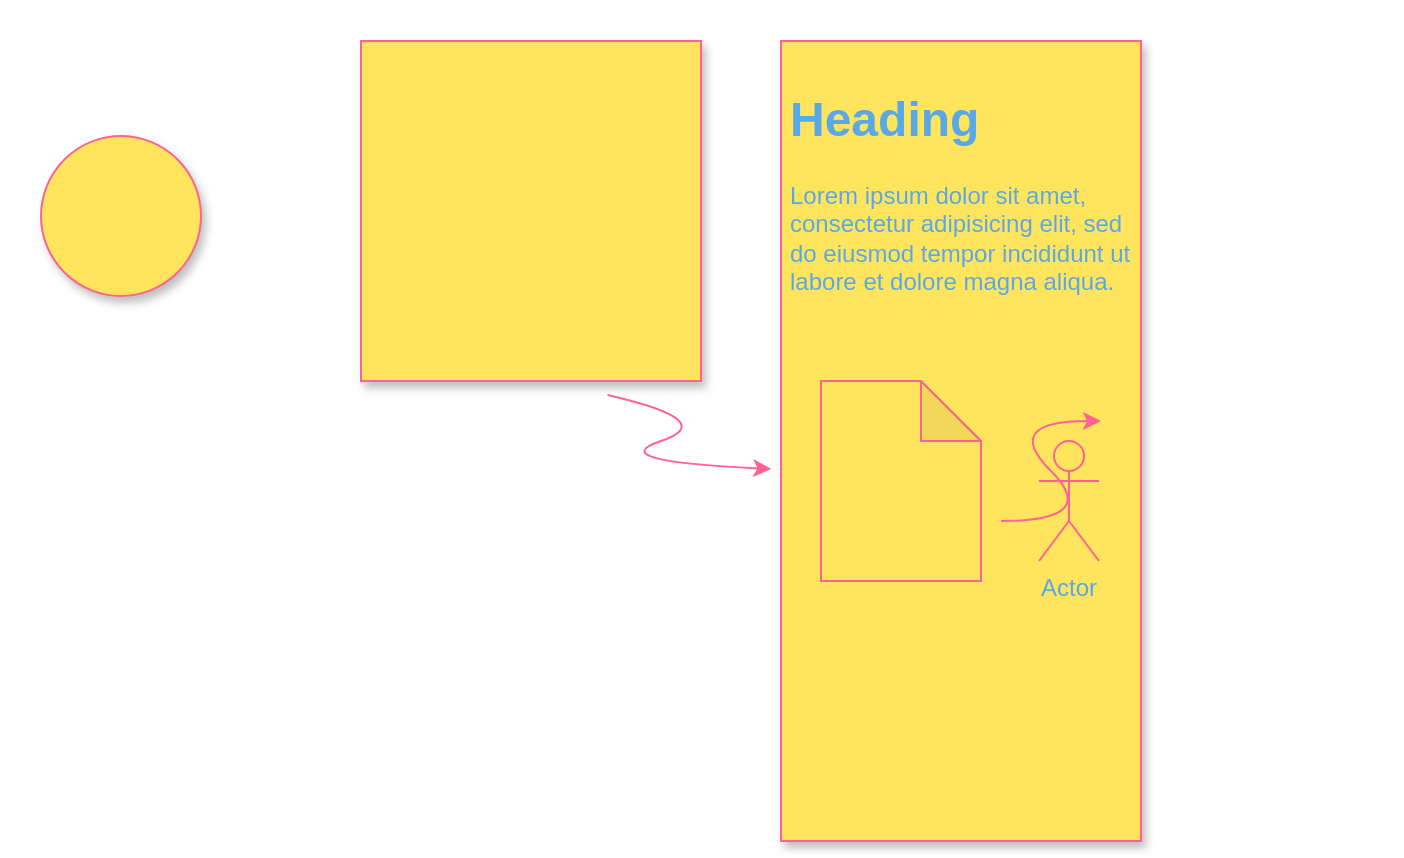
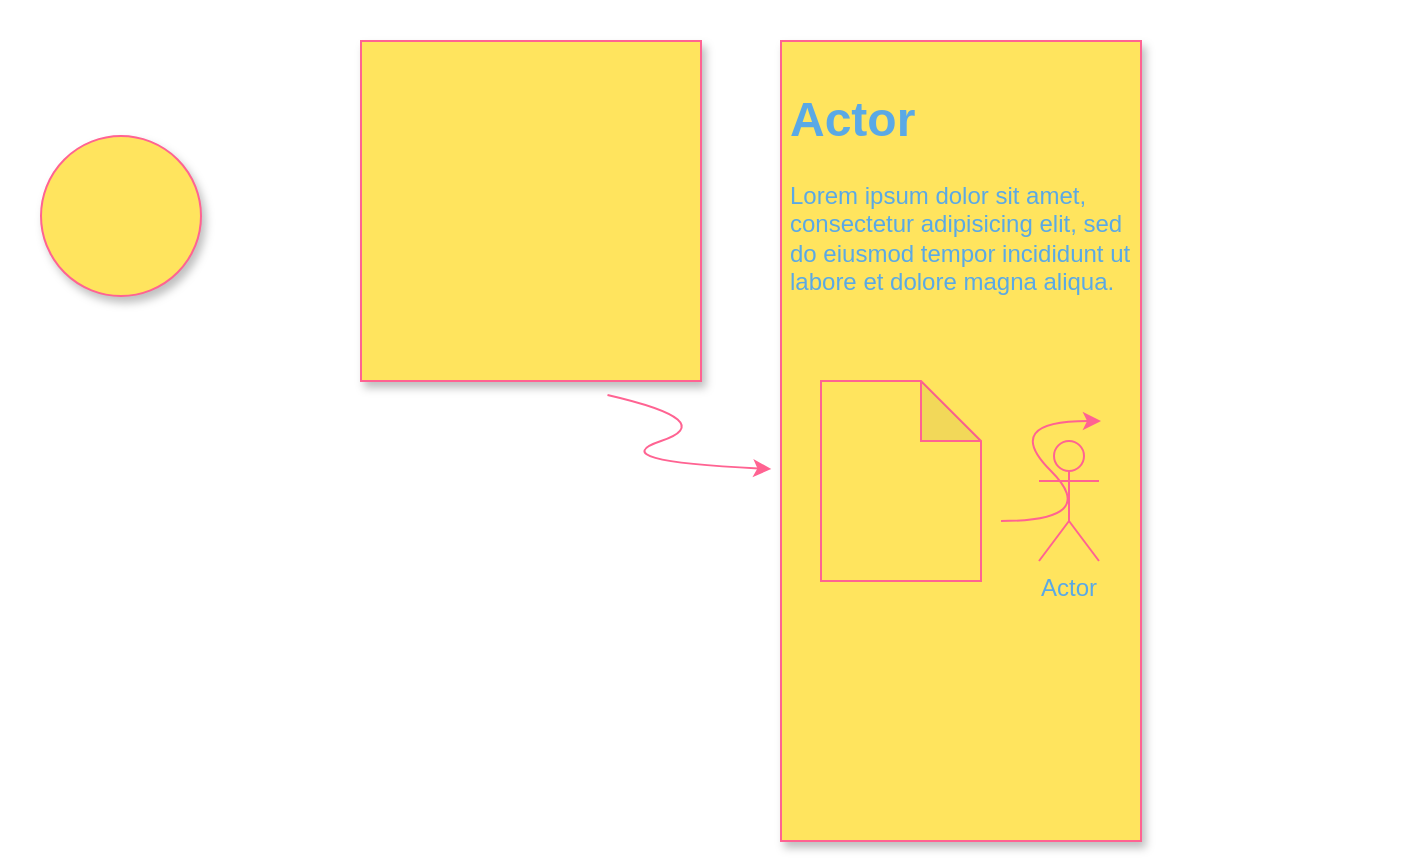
(963, 147) -> (963, 147)
